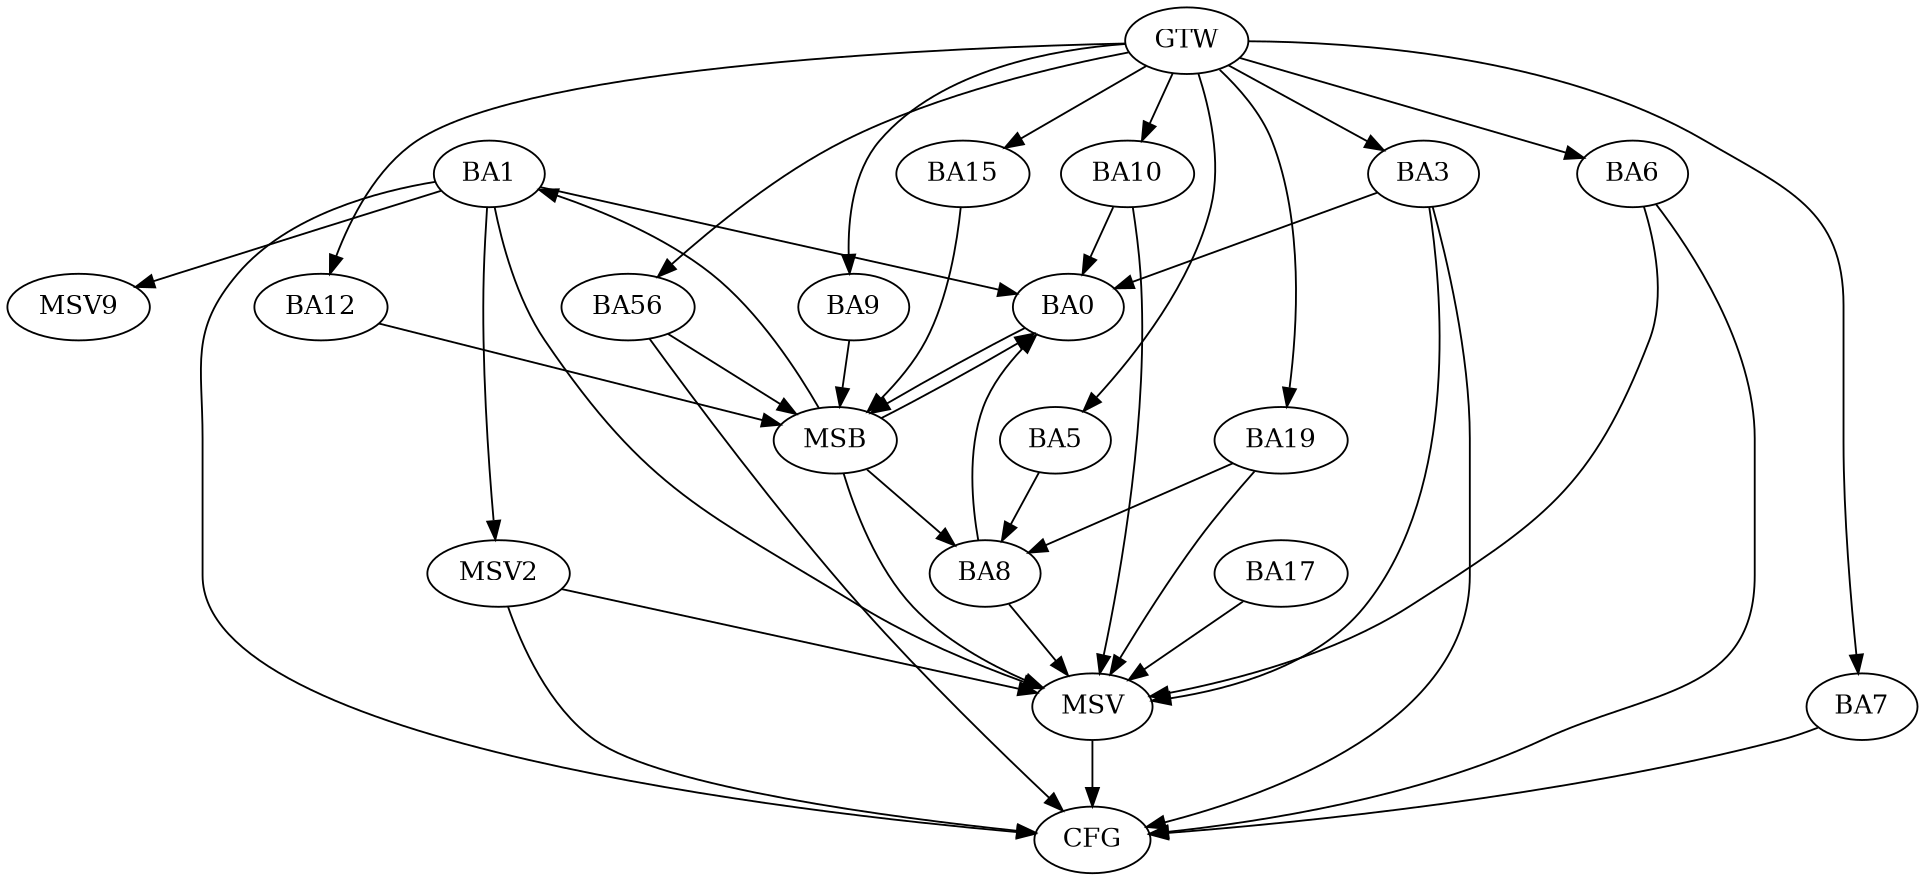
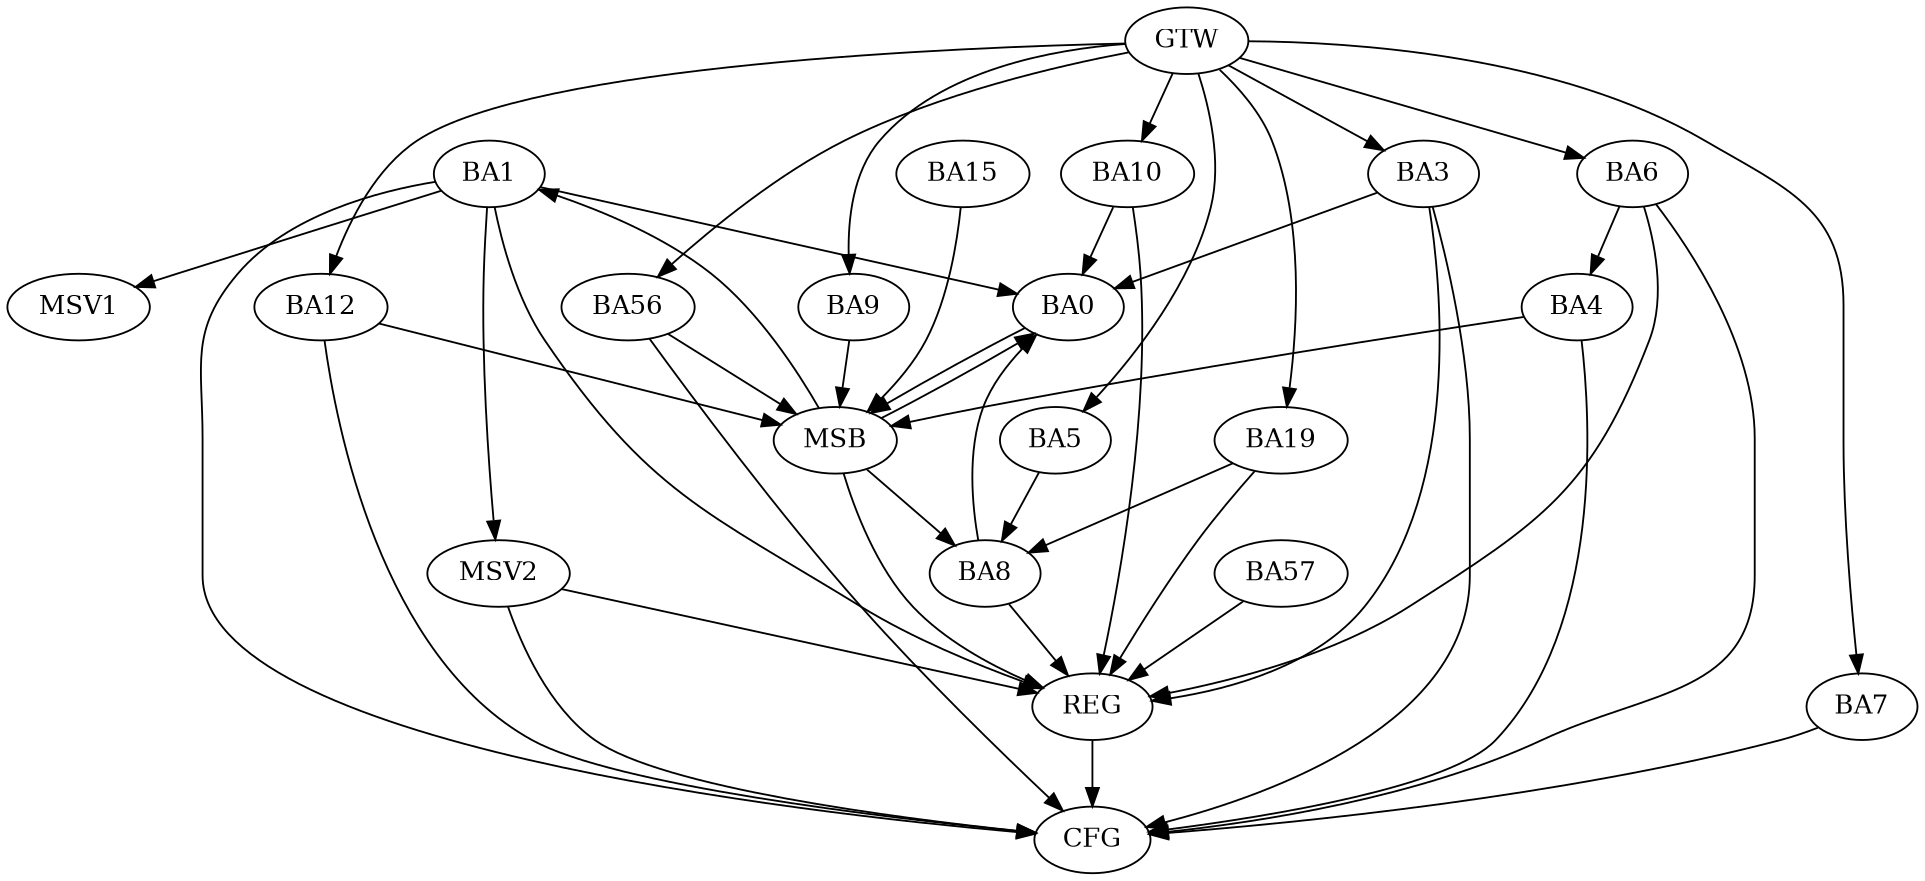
(1083, 102) -> none
(79, 307) -> (79, 307)
none -> (1577, 307)
(1281, 574) -> (1281, 574)
(1092, 707) -> (1092, 707)
none -> (546, 746)
